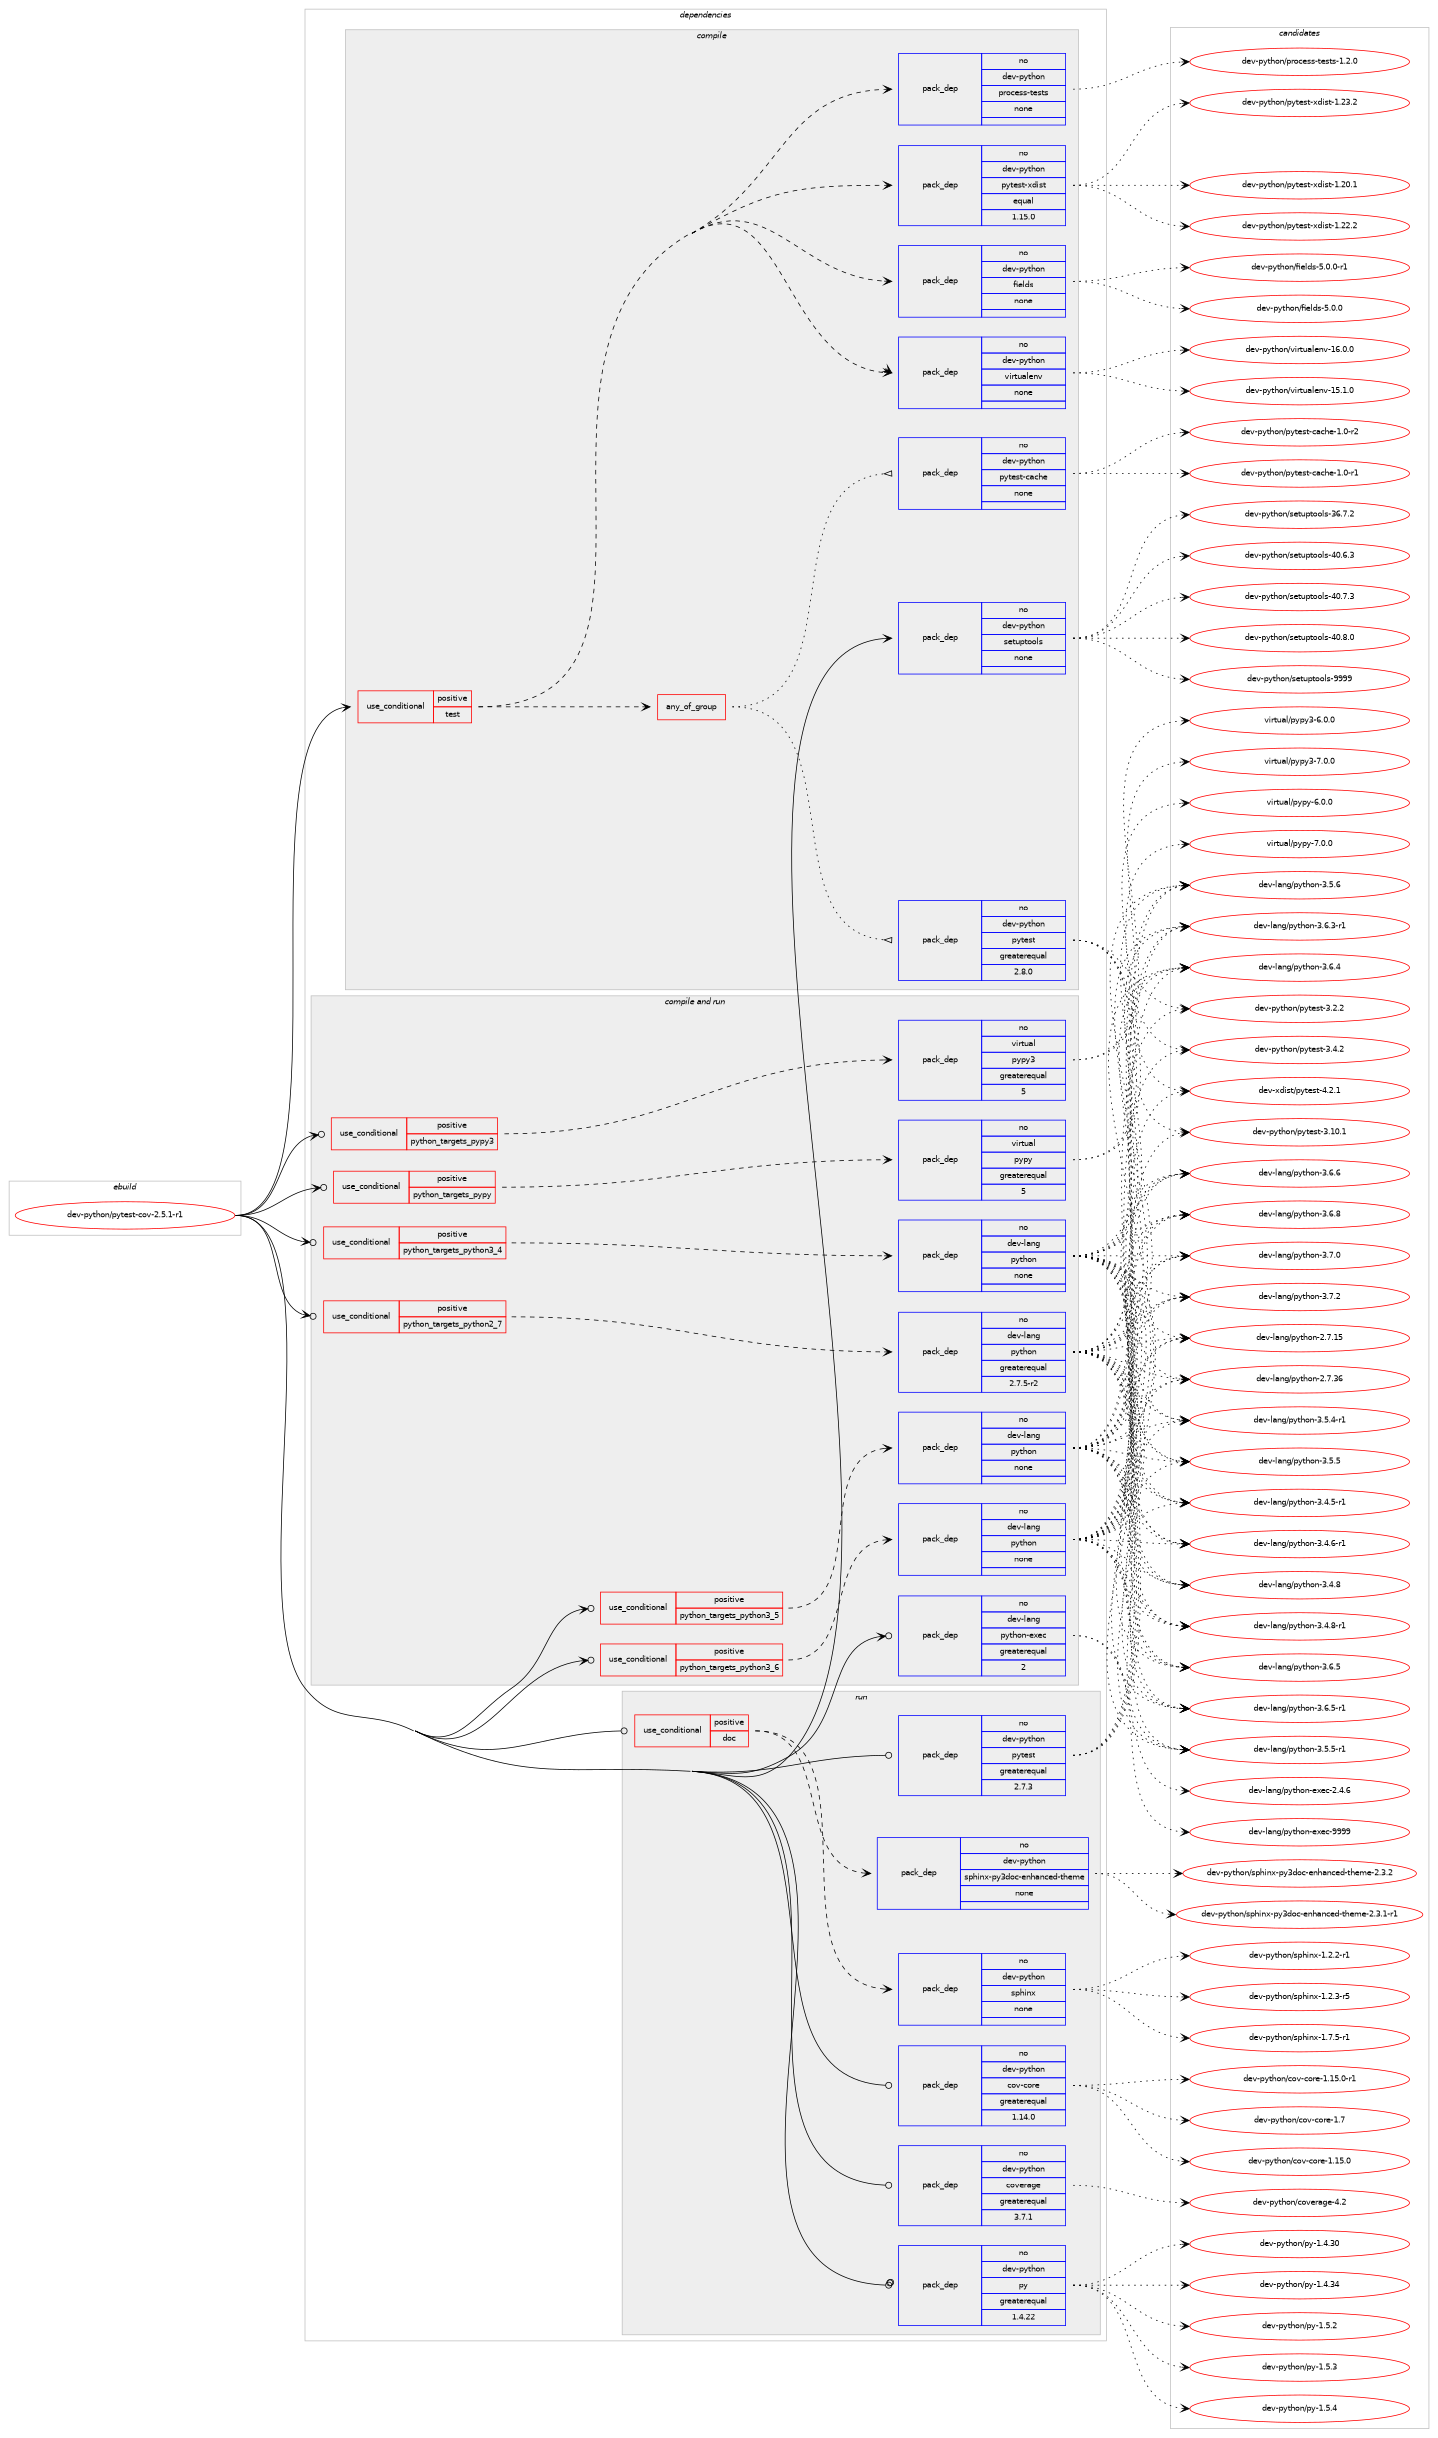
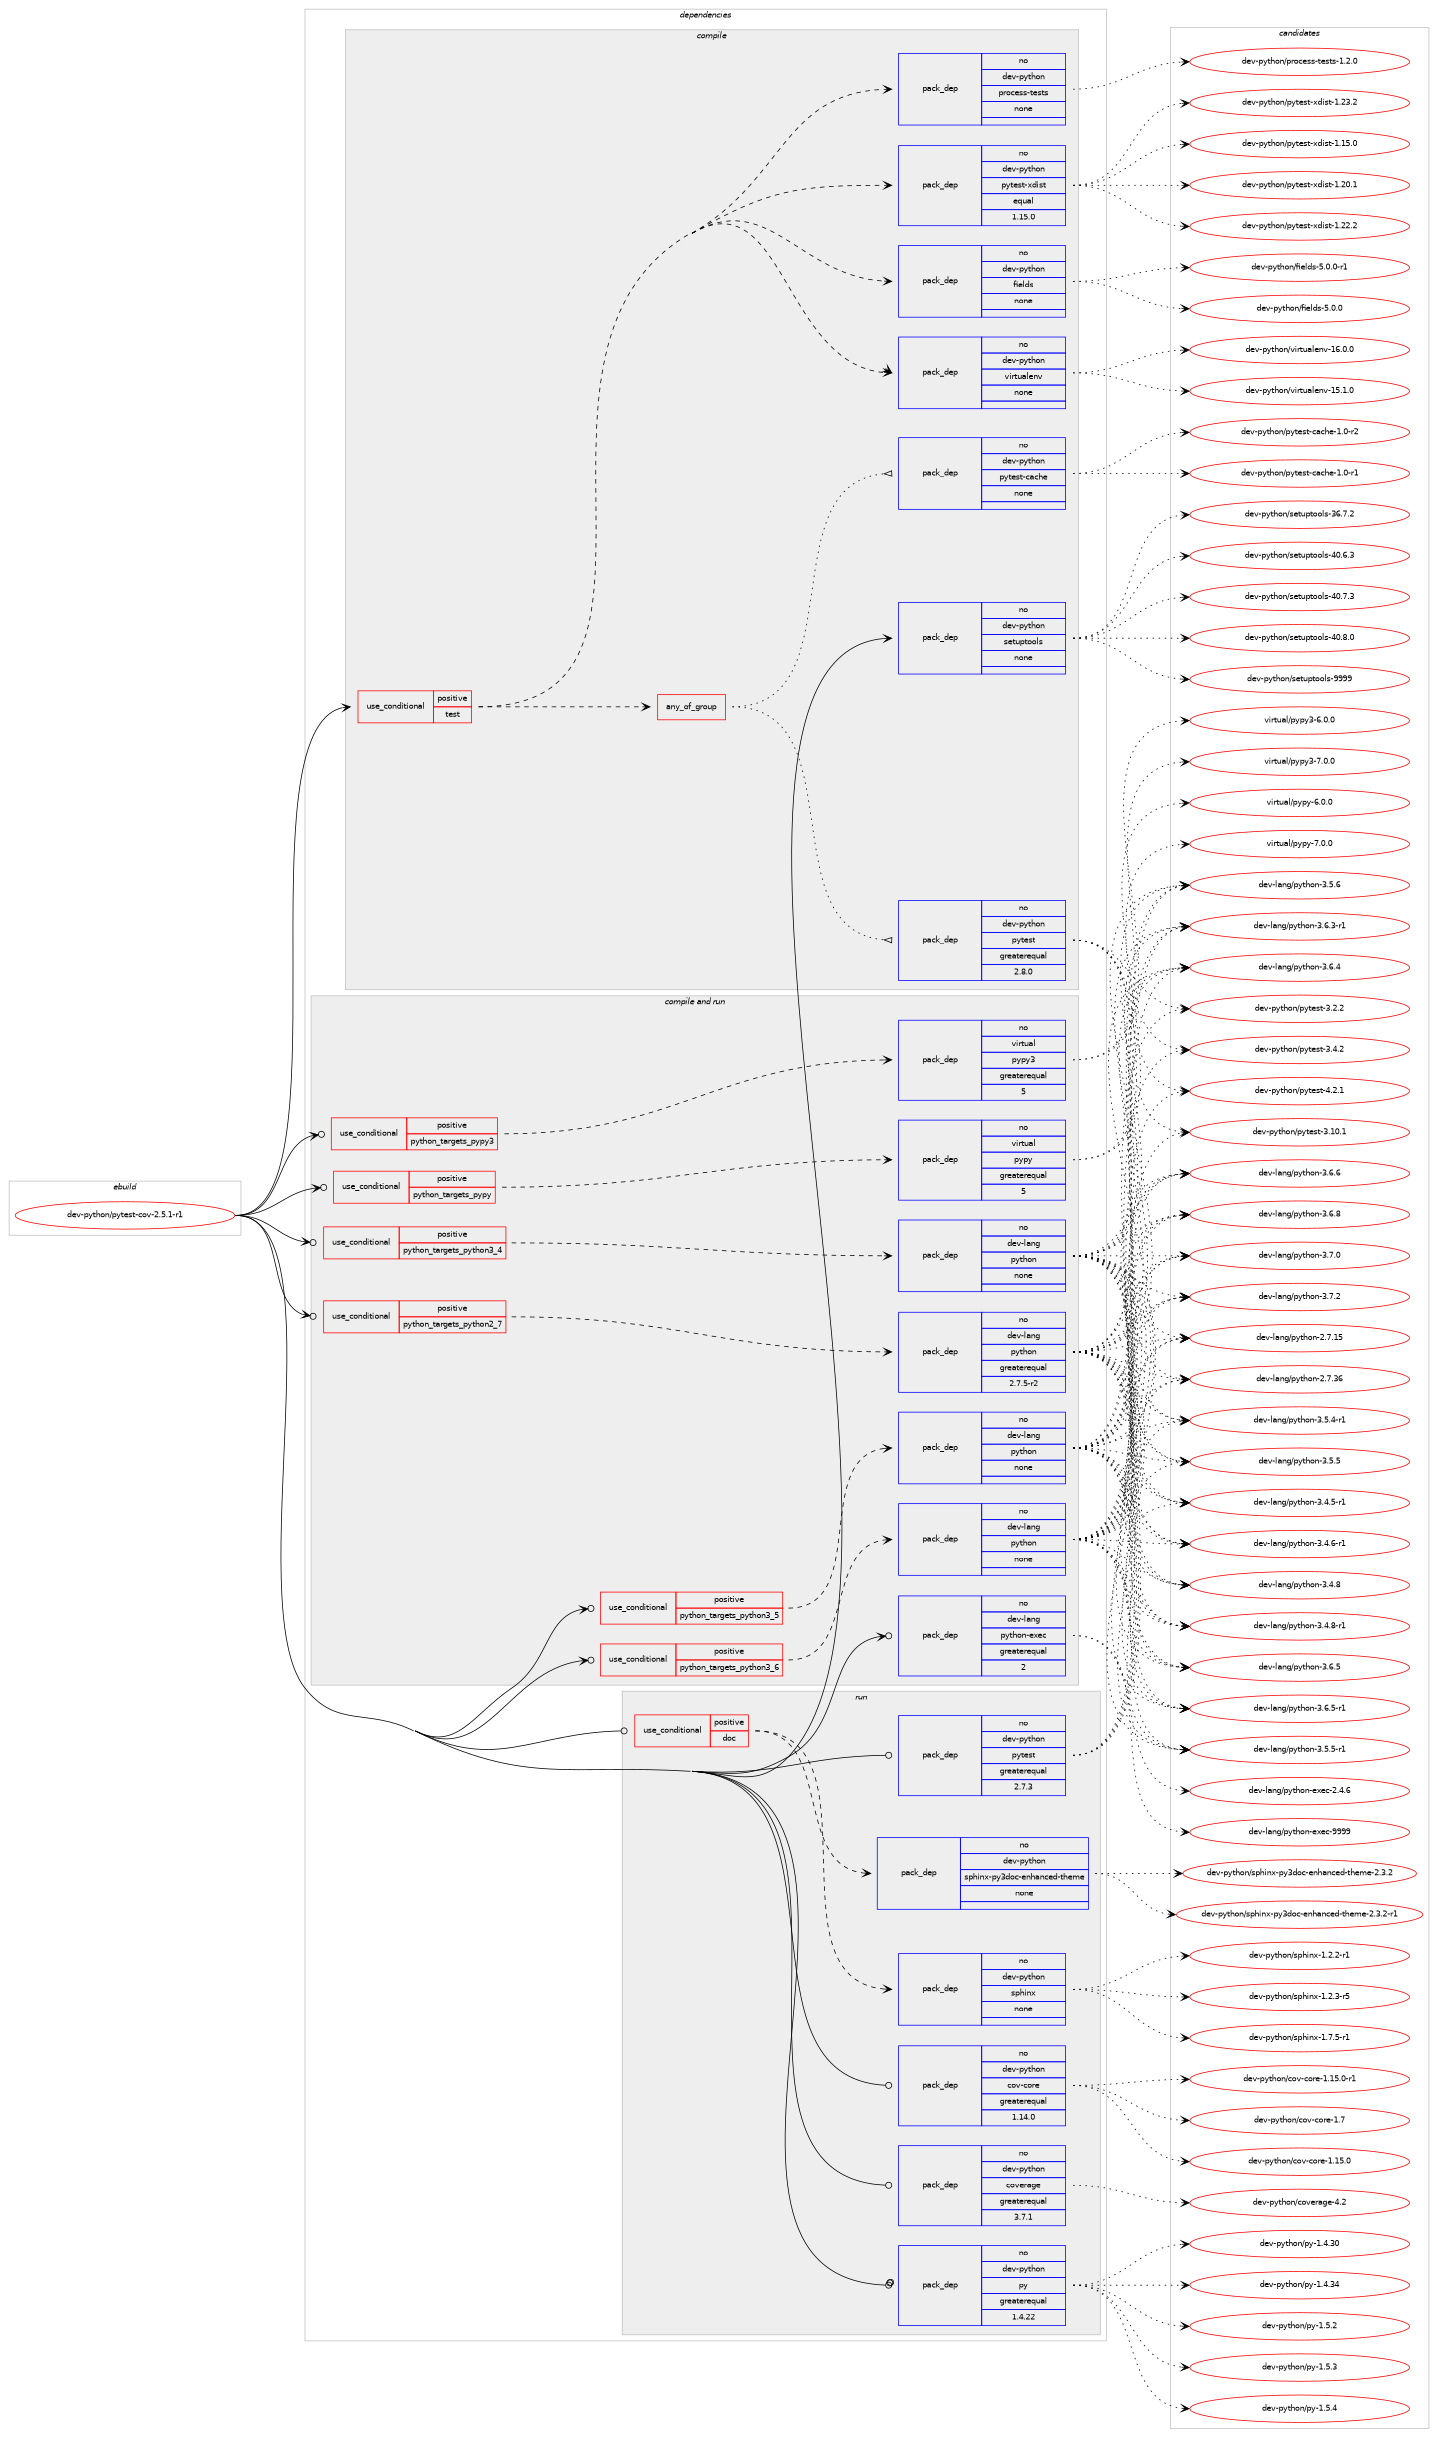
none -> (1300, 144)
(1300, 1091) -> (1300, 1091)
(1300, 1915) -> (1300, 1915)
